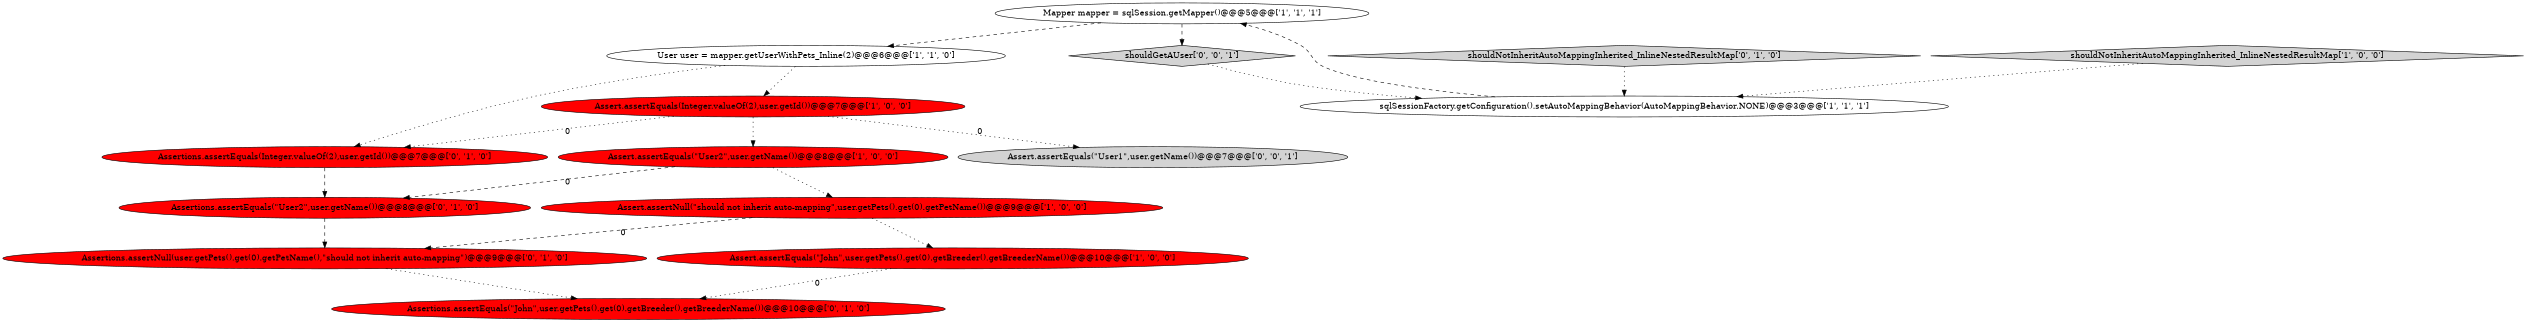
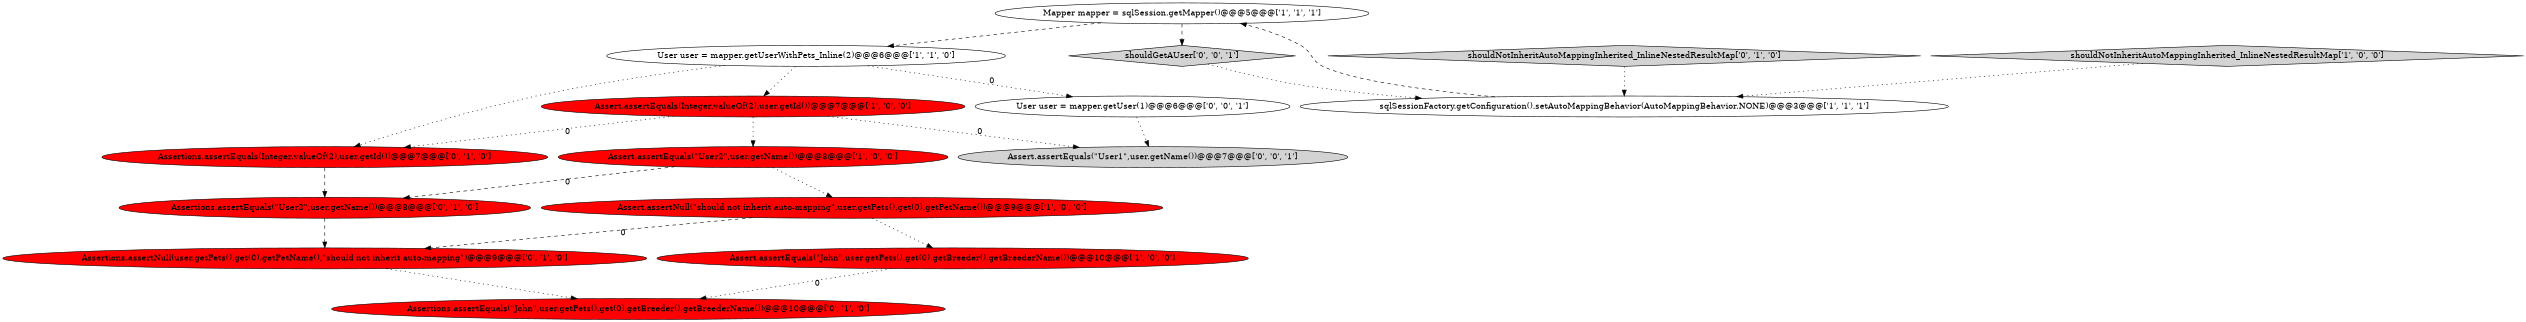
none -> (1133, 106)
